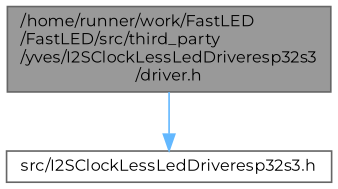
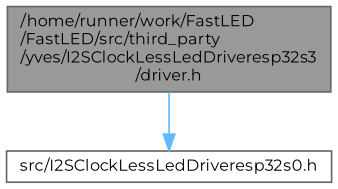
(169, 167) -> (169, 167)
